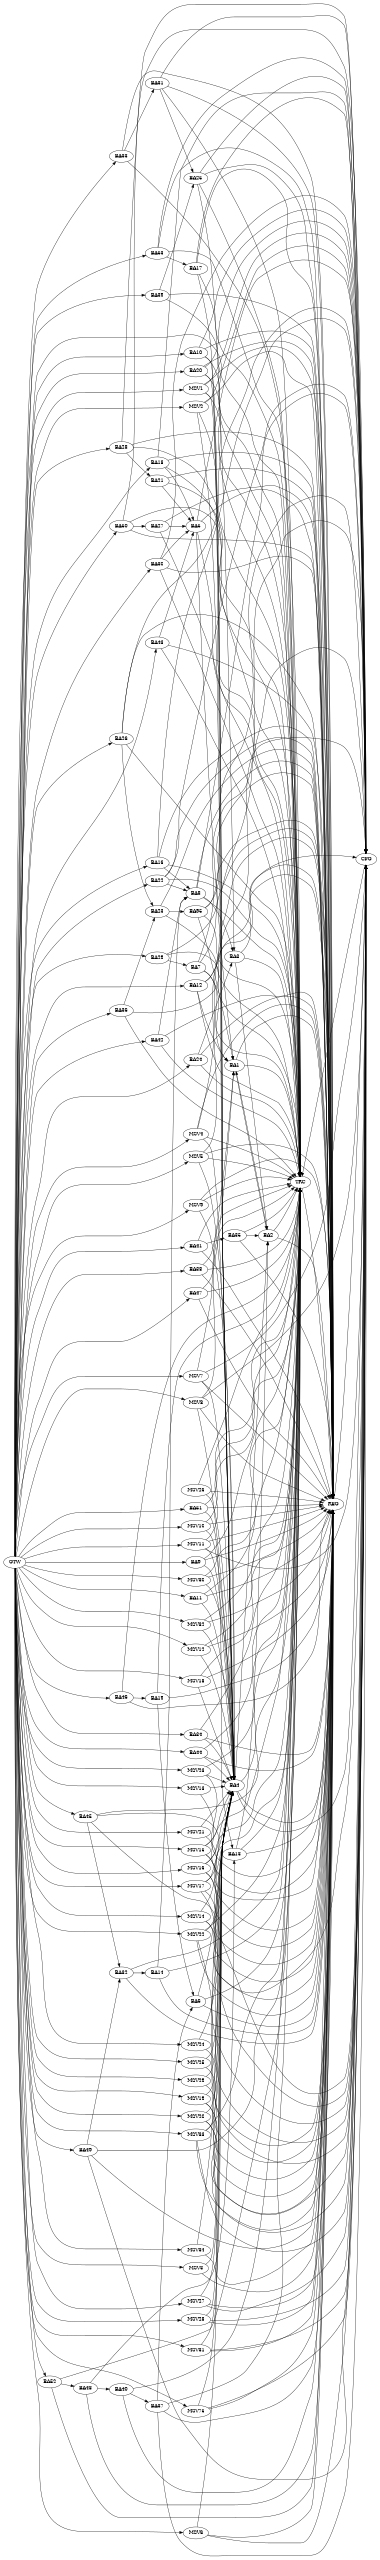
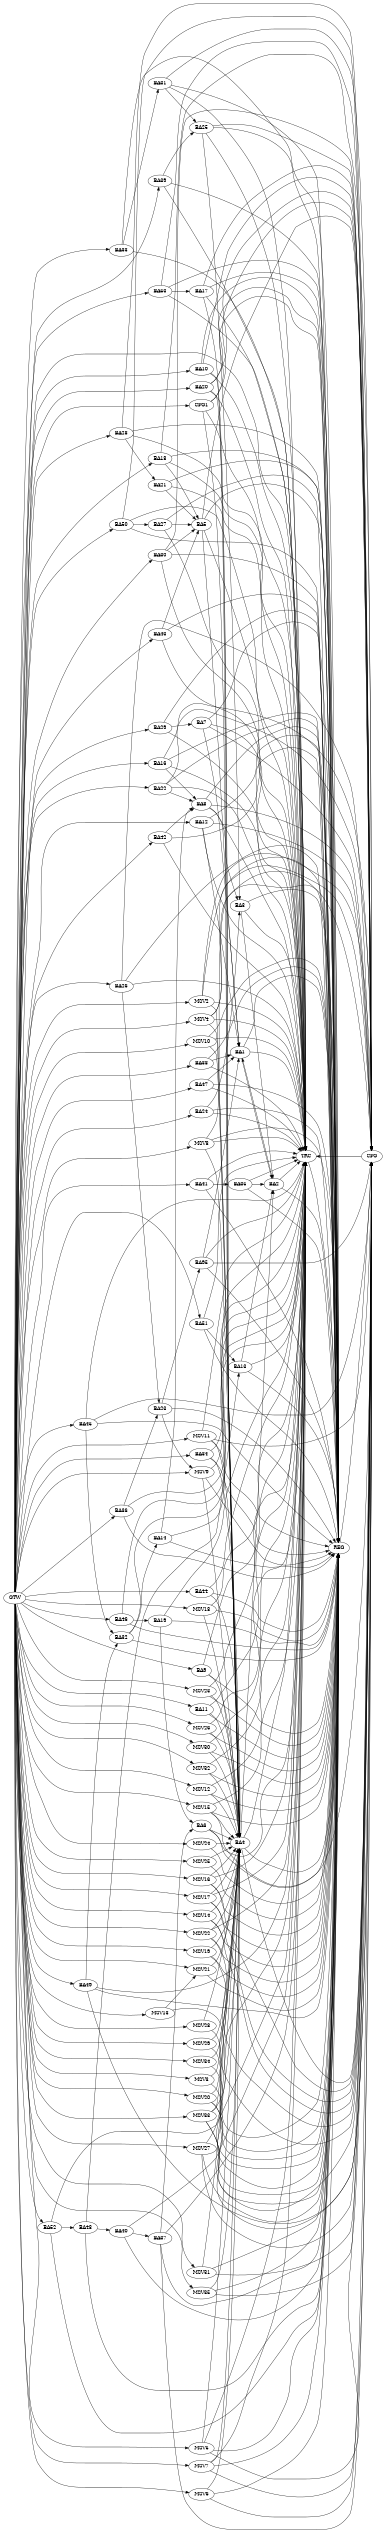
(196, 389) -> (201, 405)
(268, 1025) -> (171, 1438)
(361, 1644) -> none
none -> (67, 1706)
(216, 1787) -> (179, 1993)
(196, 2411) -> (201, 2293)
